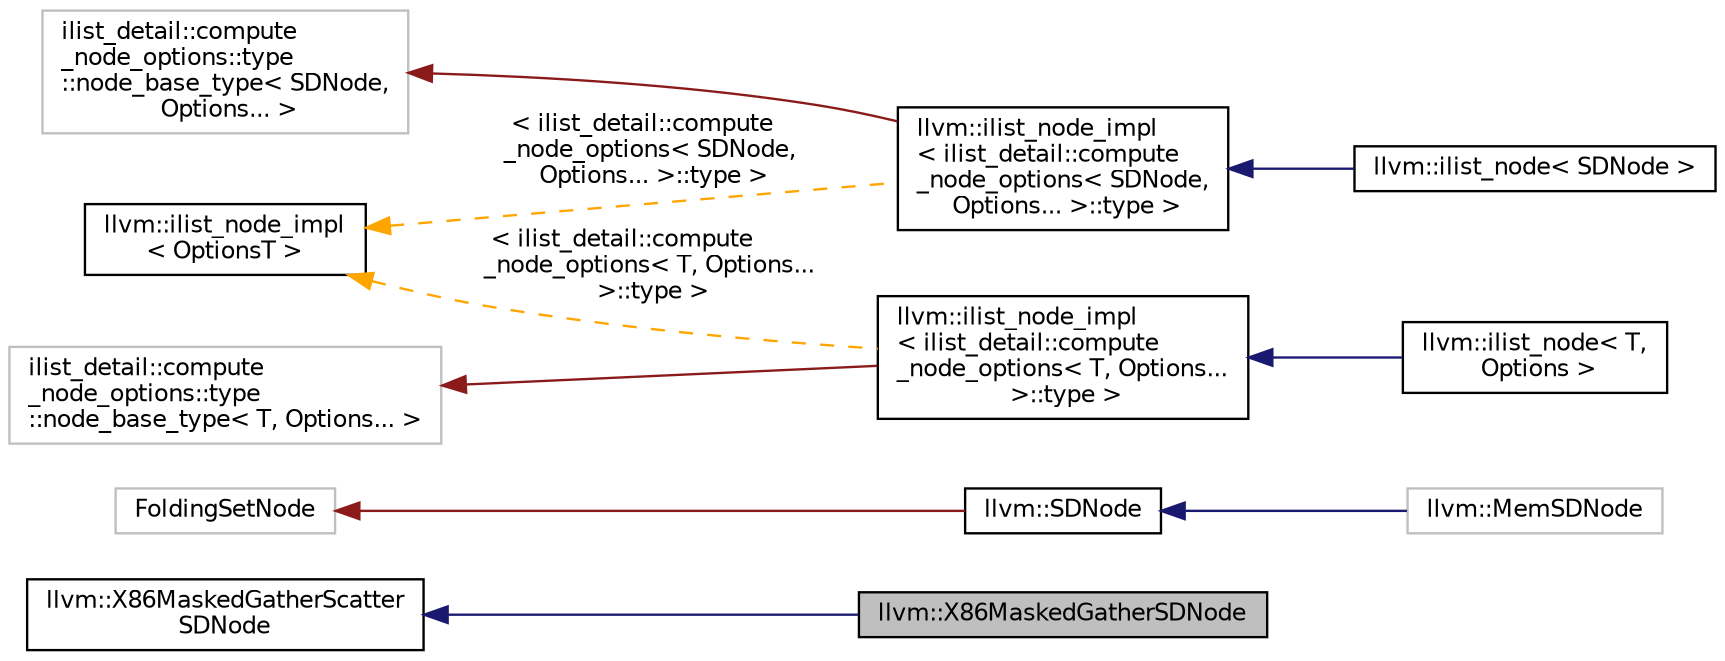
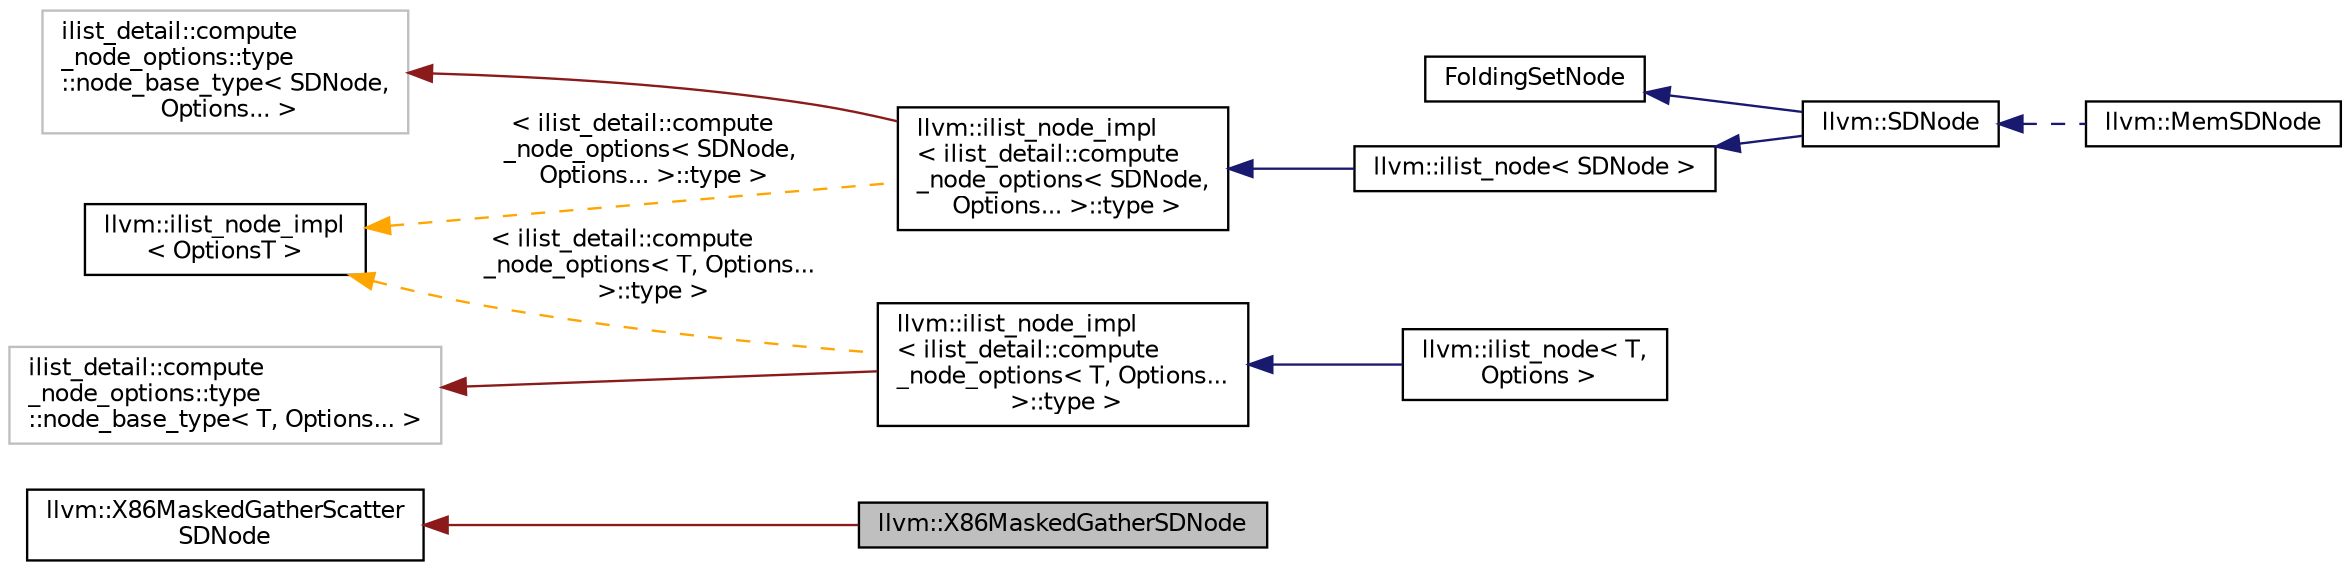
none -> (1771, 140)
(225, 511) -> (1535, 79)
(662, 511) -> (1736, 104)
(1296, 511) -> (2054, 124)
(1535, 511) -> (2213, 124)
(653, 615) -> (653, 525)
